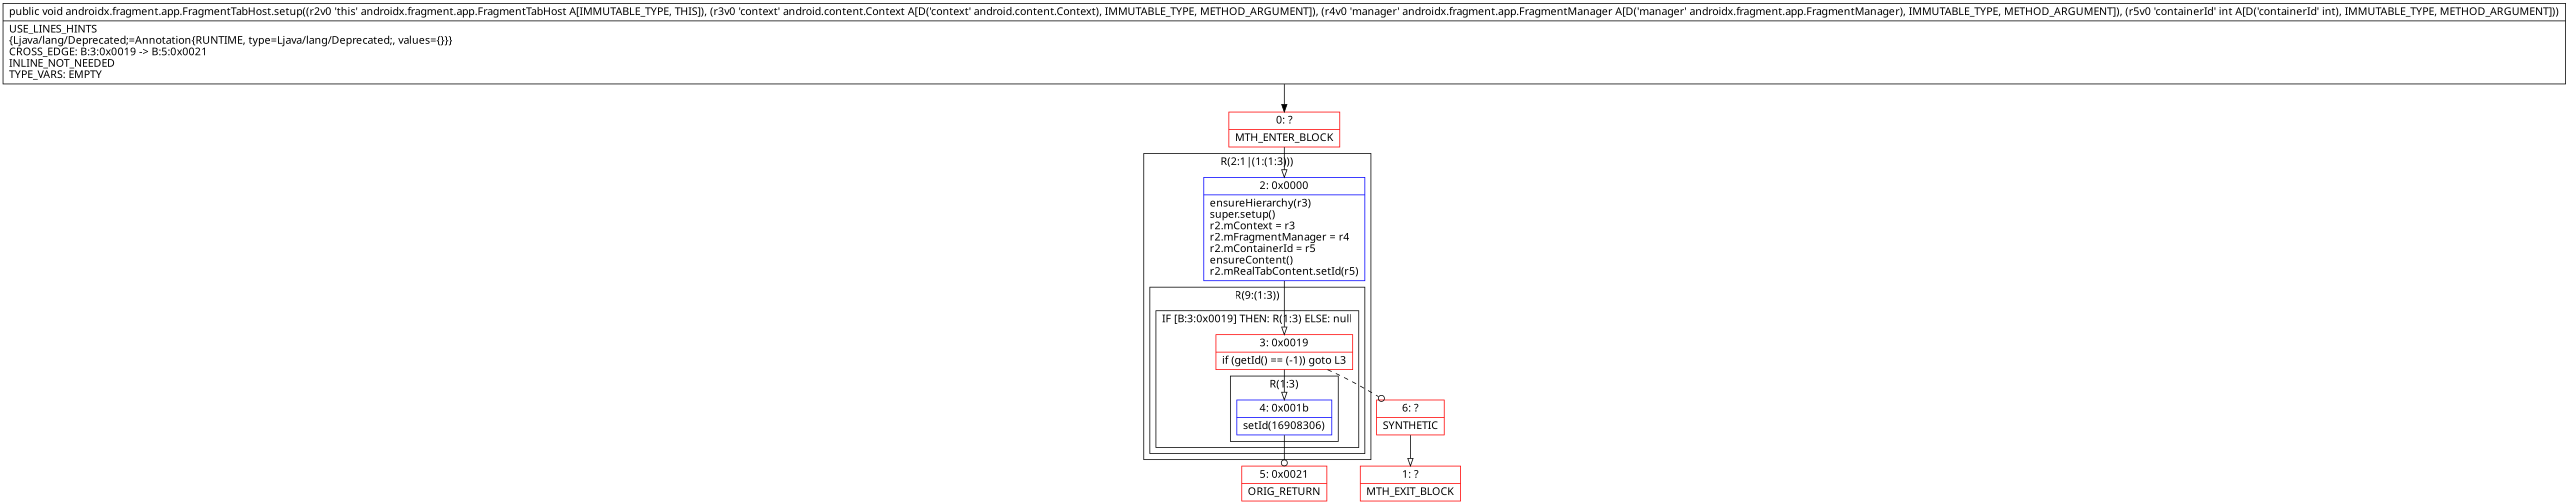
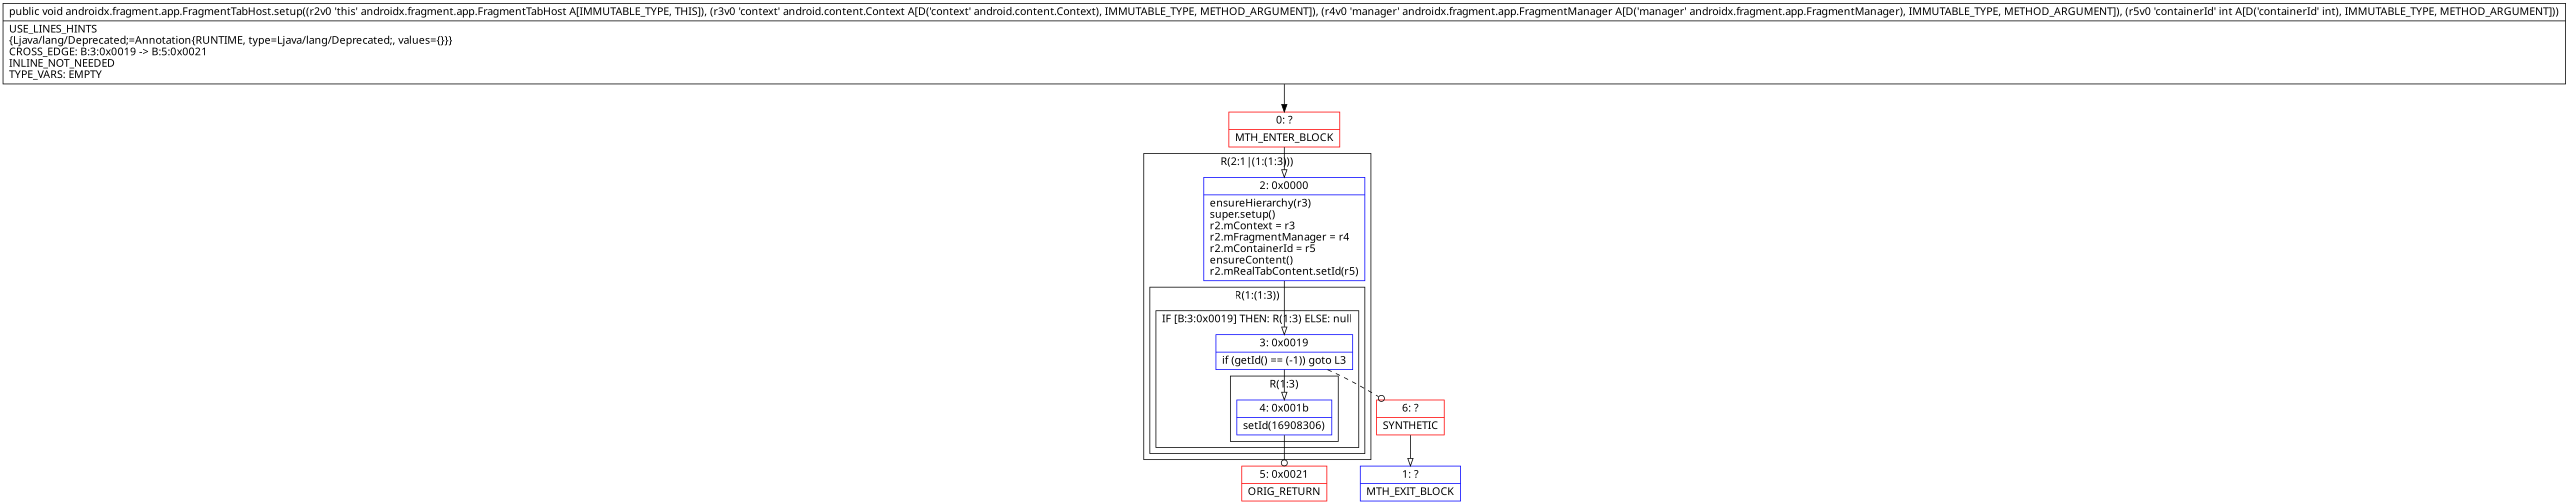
(1257, 296) -> (1257, 296)
(1284, 352) -> (1284, 352)
(1410, 484) -> (1410, 484)
